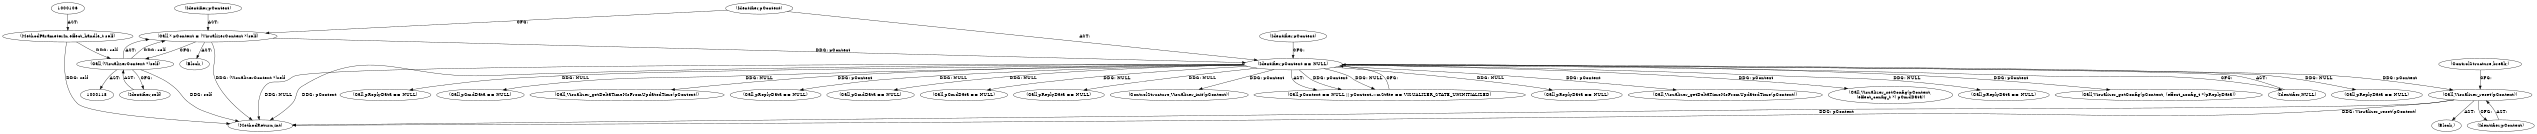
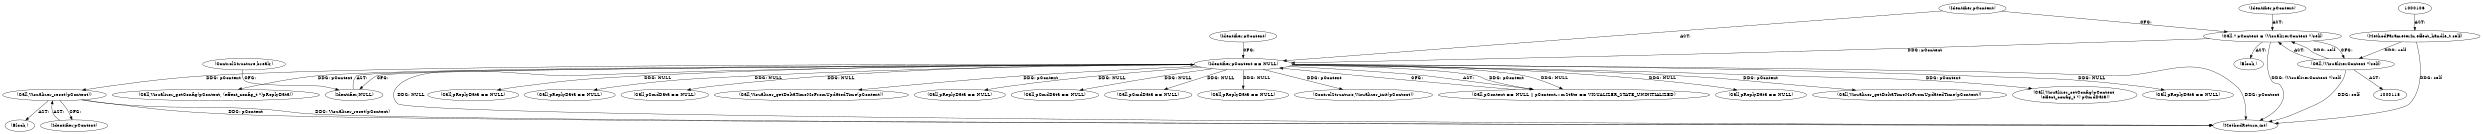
(2480, 78) -> (284, 85)
(145, 95) -> none
